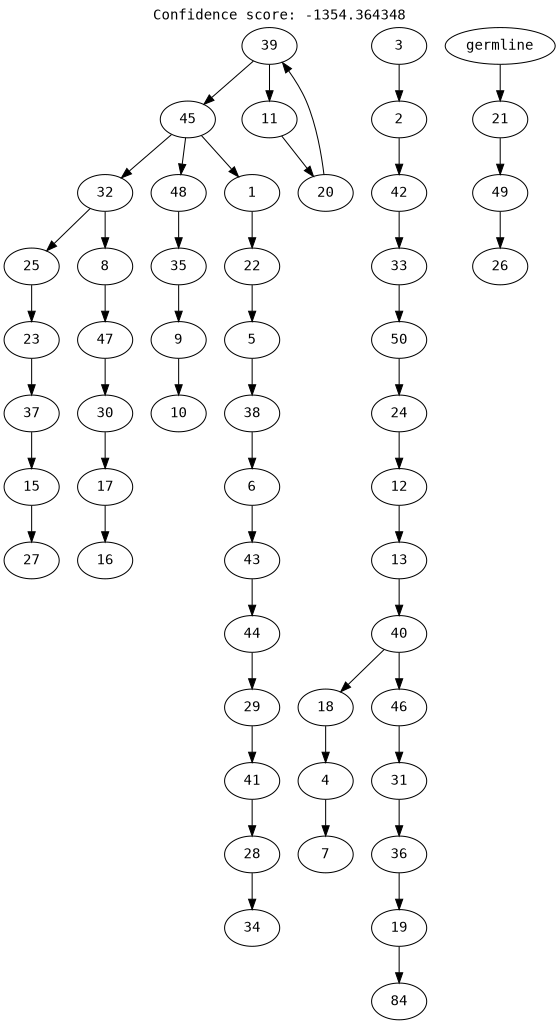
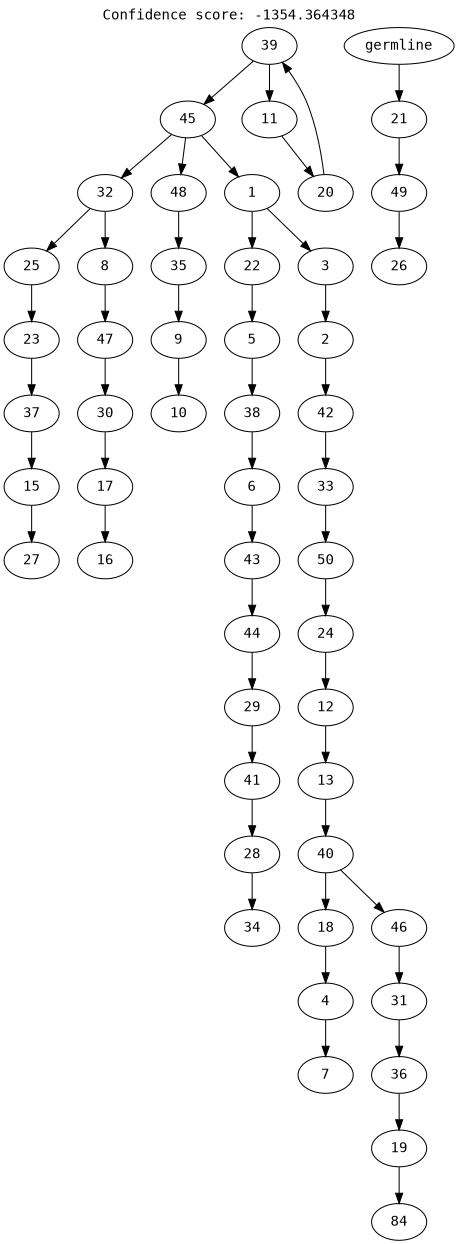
none -> (285, 226)
